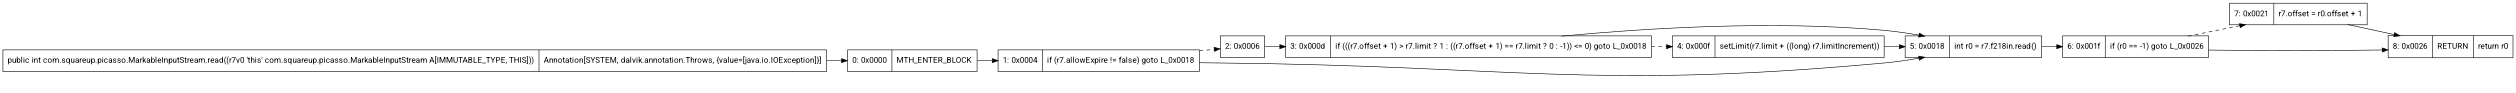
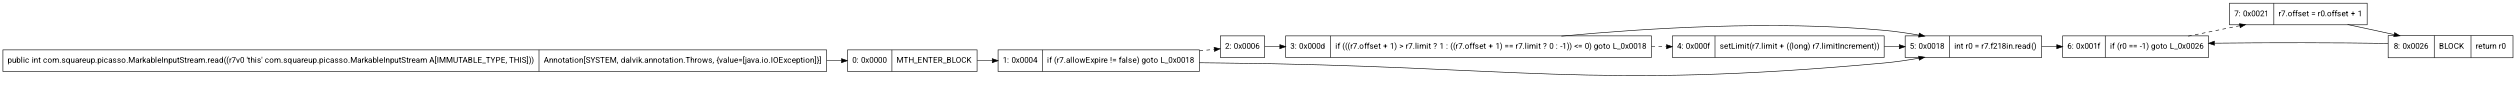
(2453, 46) -> (2452, 46)
(2295, 51) -> (2301, 43)
